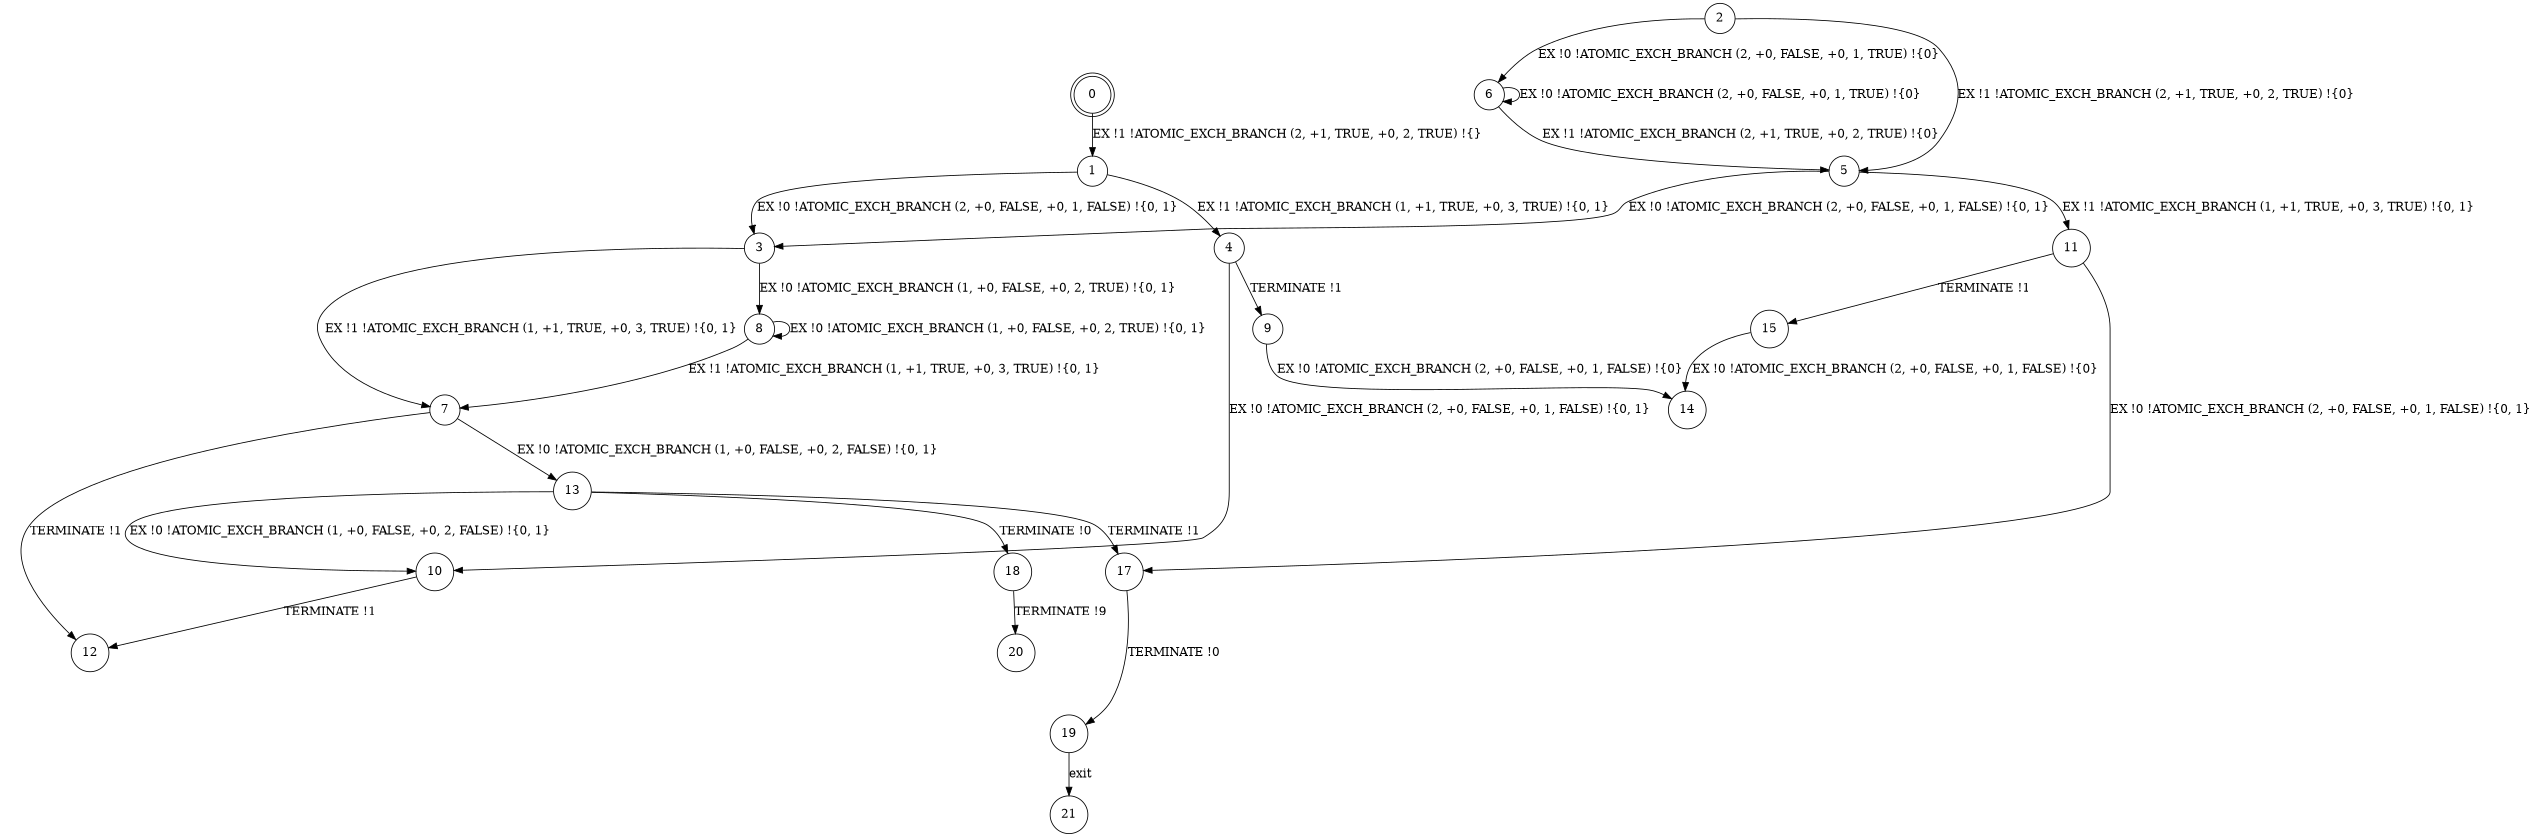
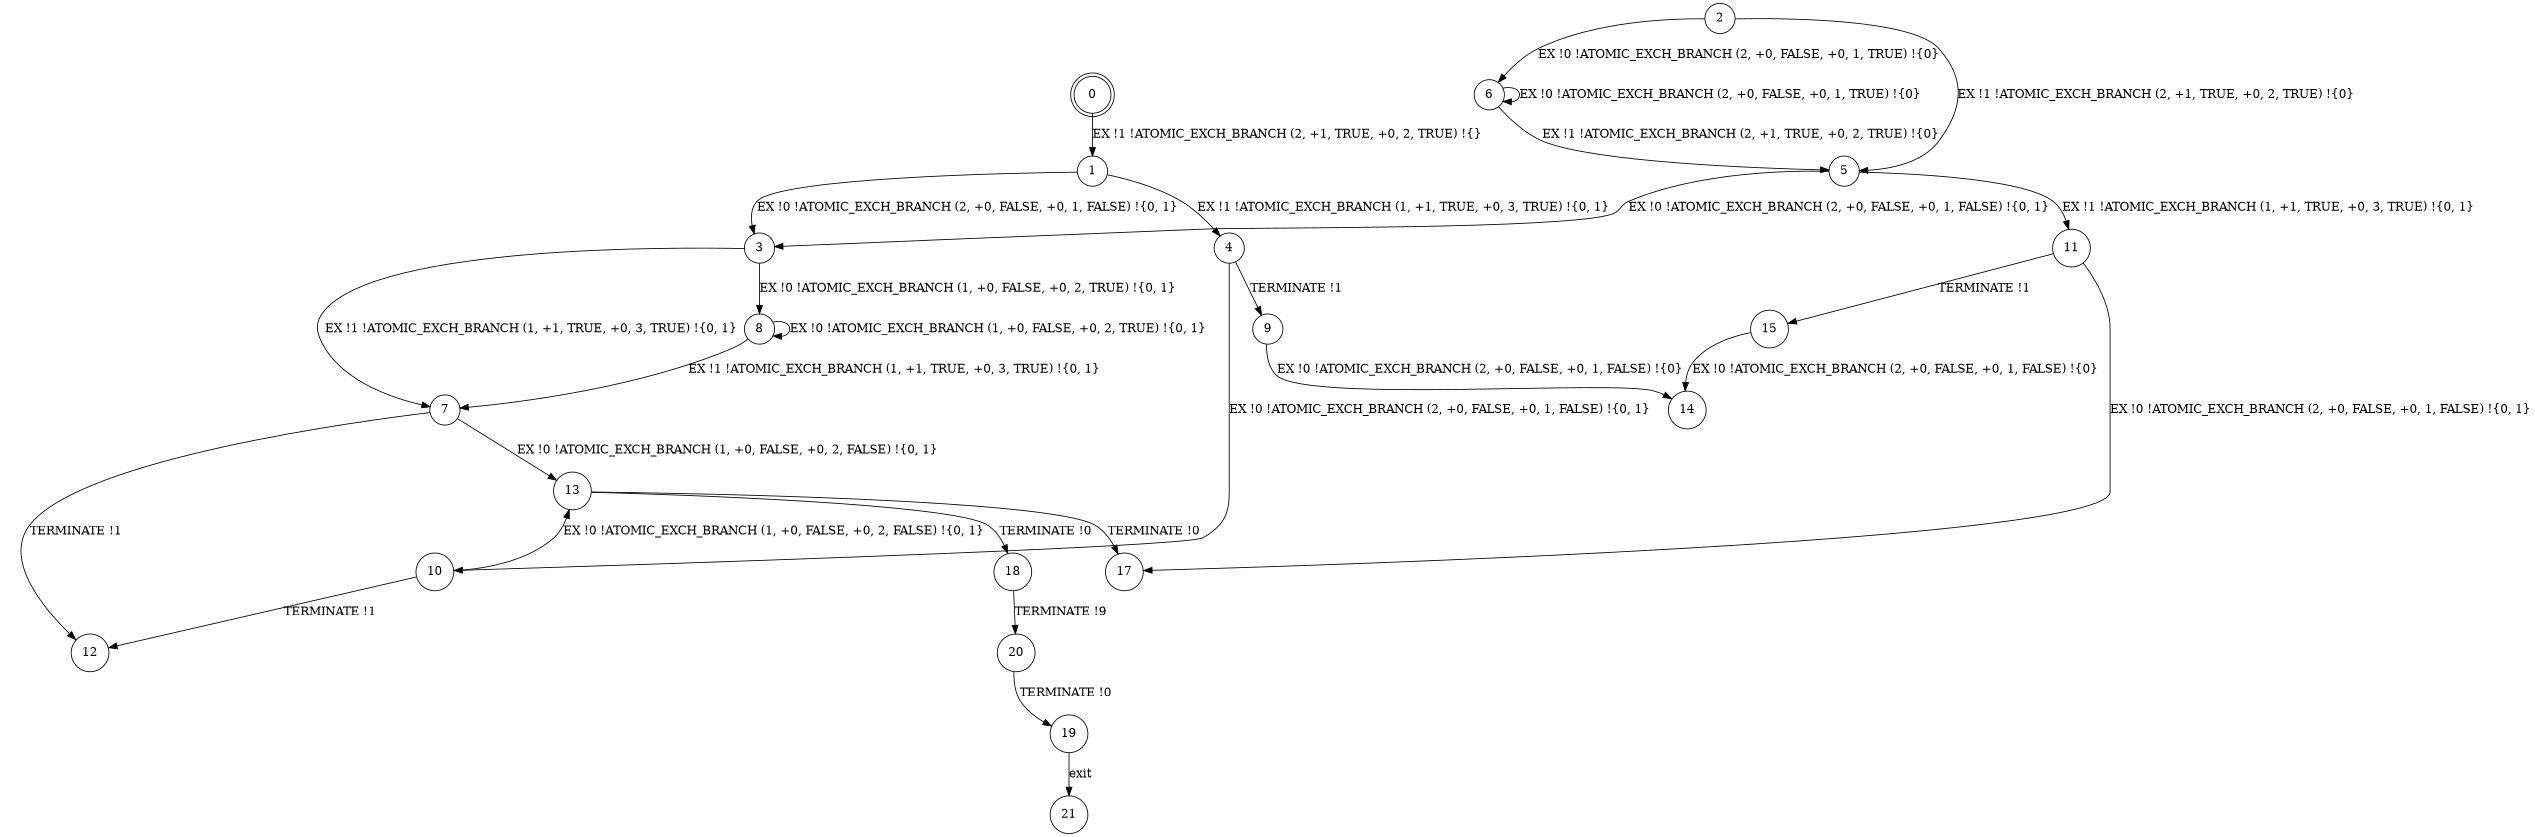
(191, 508) -> (518, 558)
(1154, 531) -> (1154, 531)
(1125, 660) -> (1021, 702)
